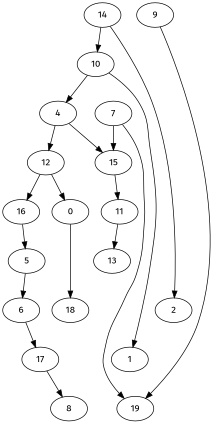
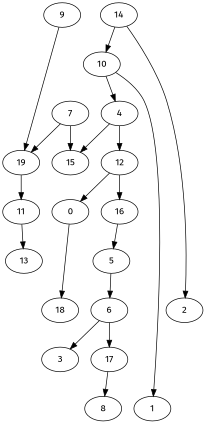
(116, 184) -> (21, 184)
none -> (60, 359)
